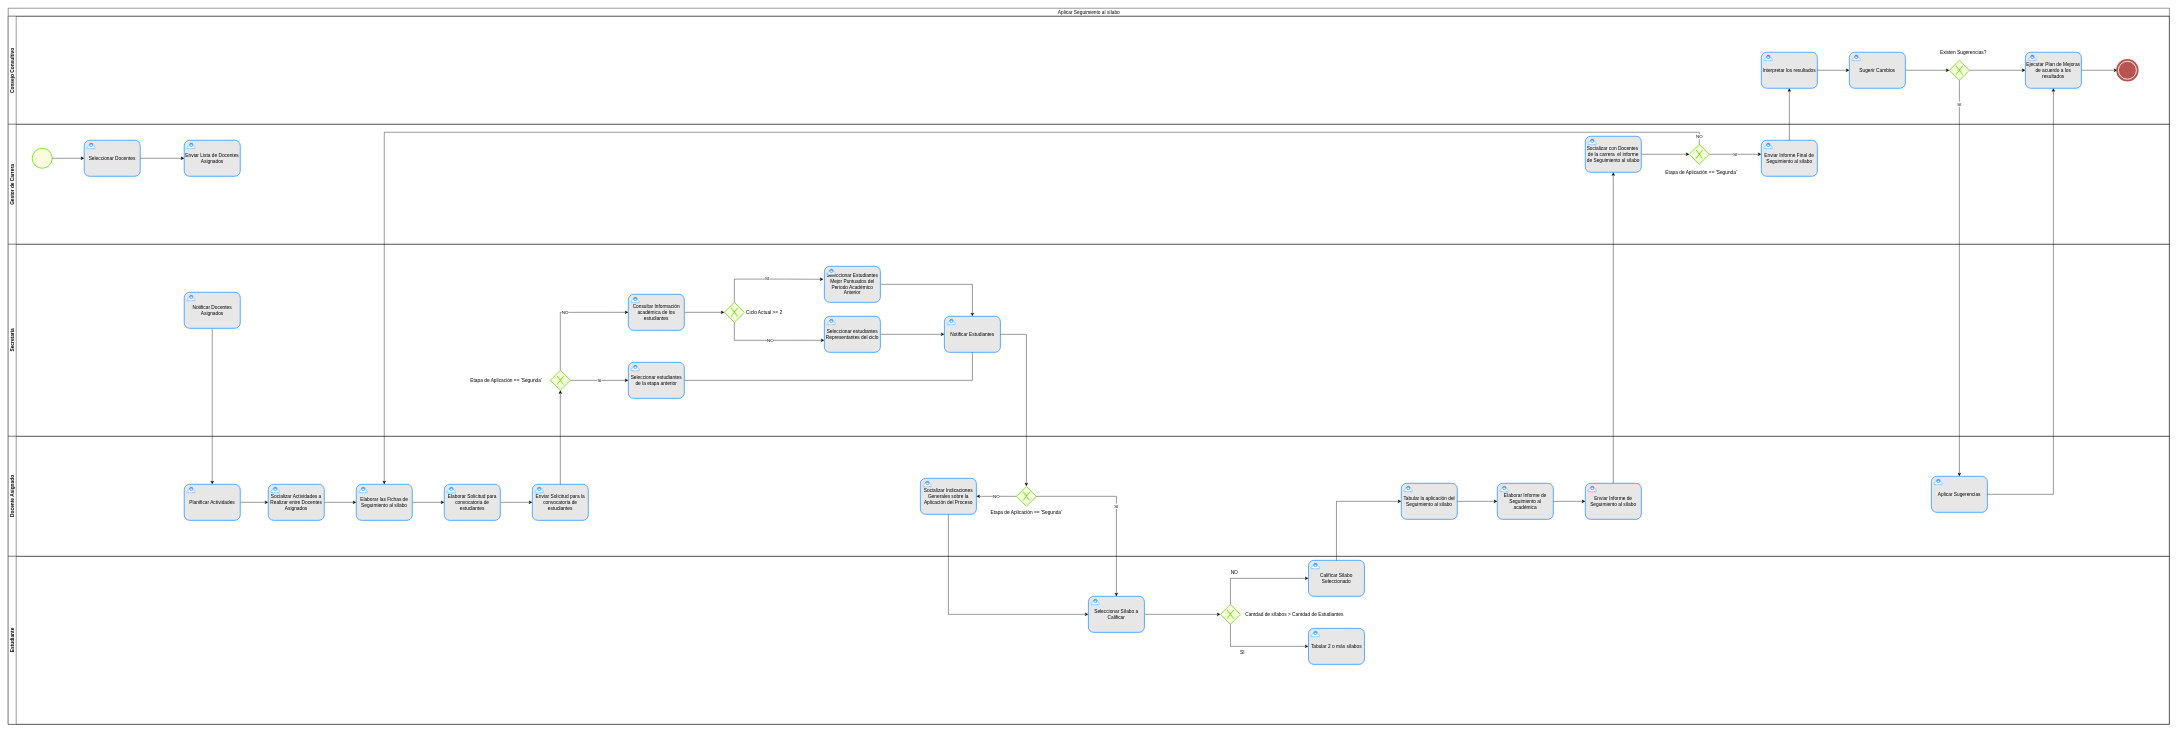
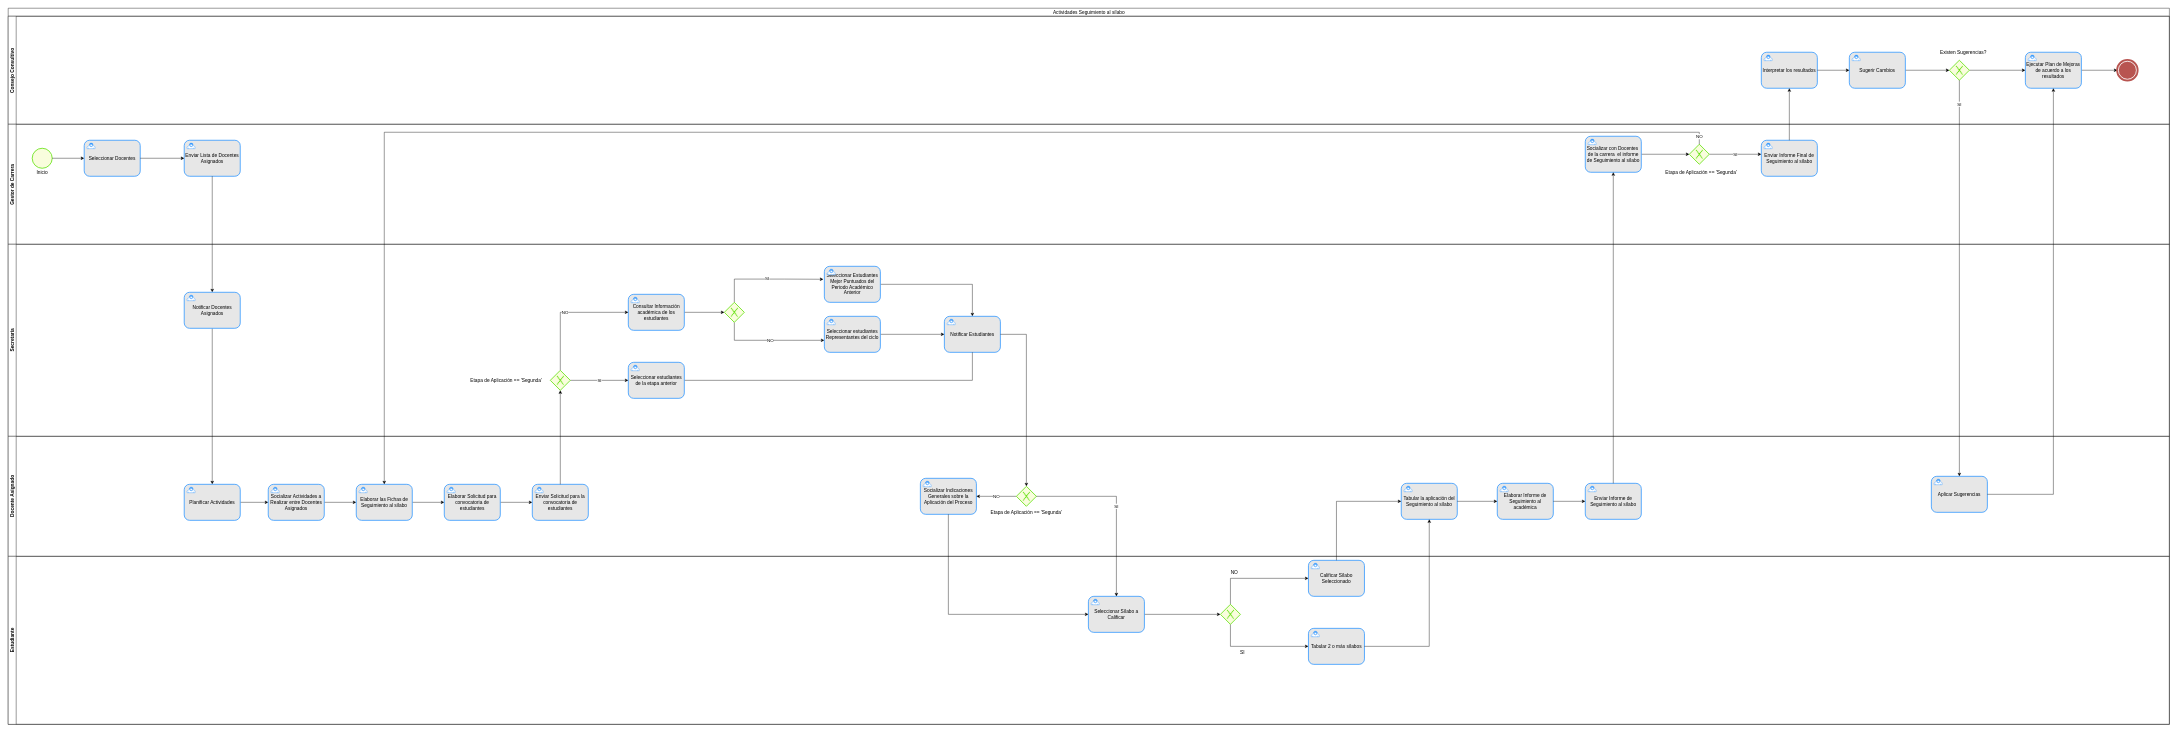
(1089, 12) -> (1089, 12)
none -> (42, 172)
none -> (212, 288)
(764, 312) -> none
none -> (1429, 523)
(1294, 614) -> none
